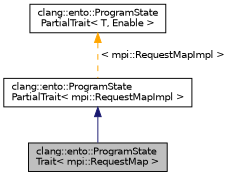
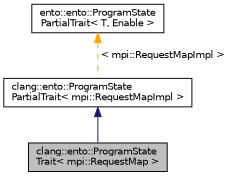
(98, 19) -> (98, 19)
